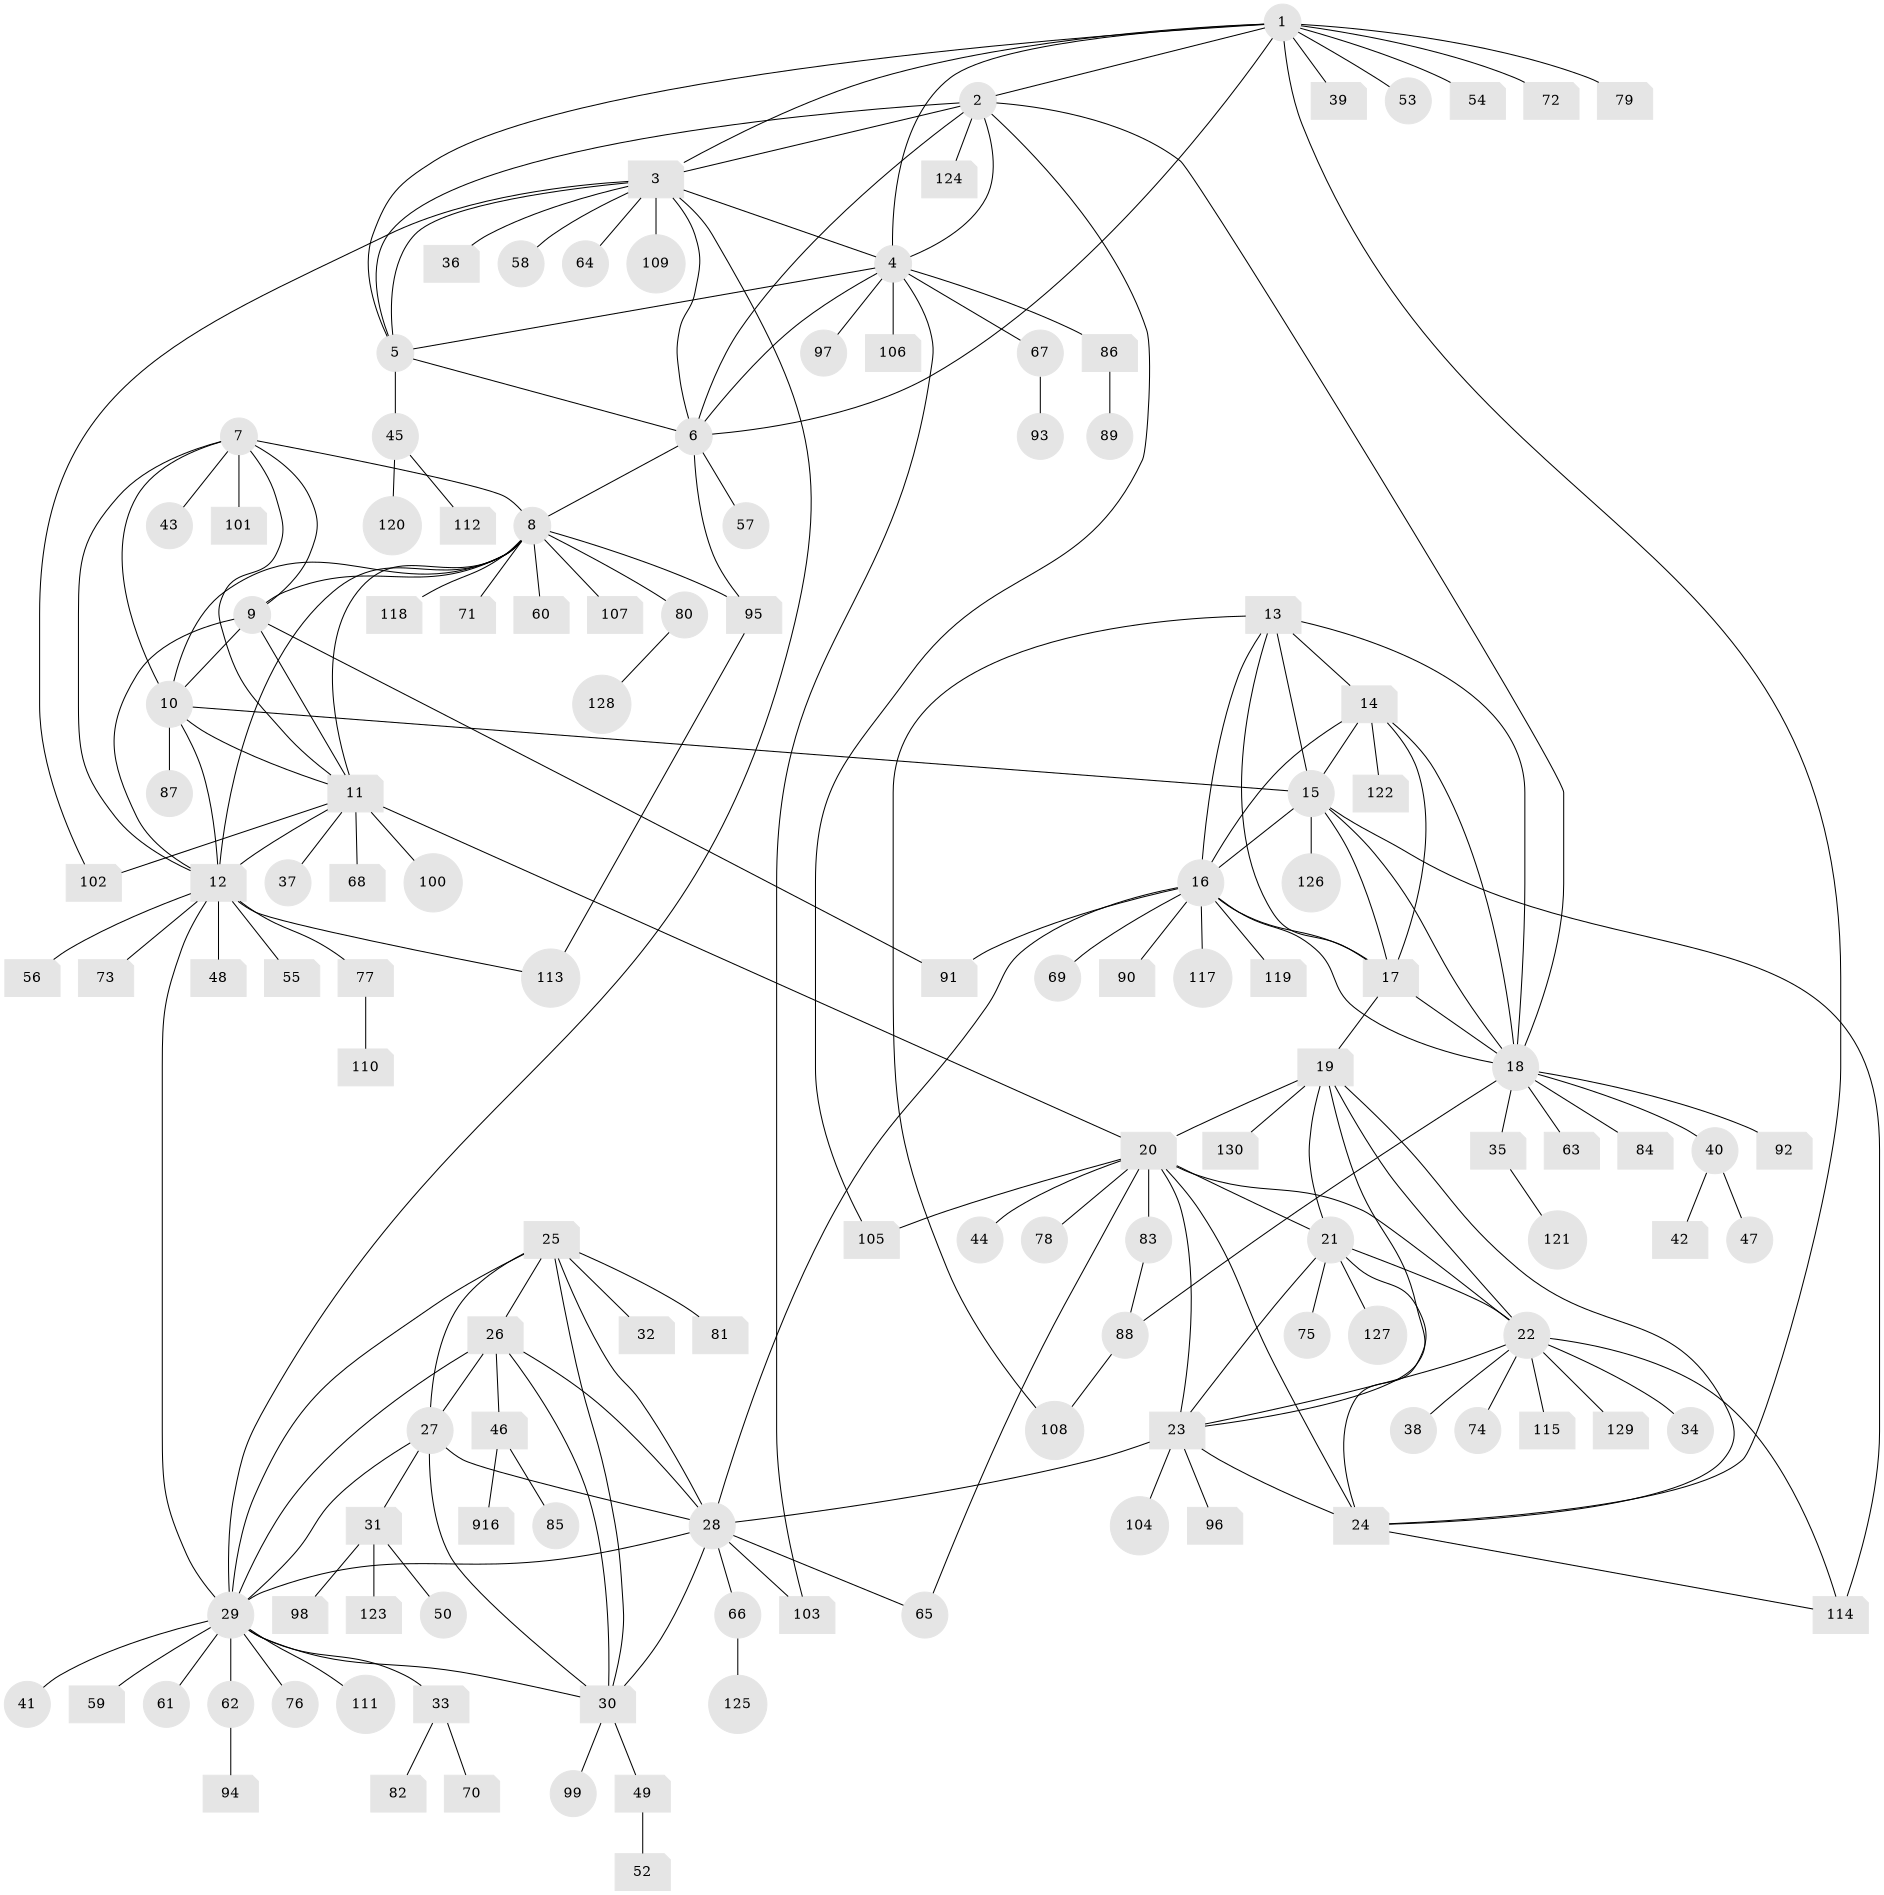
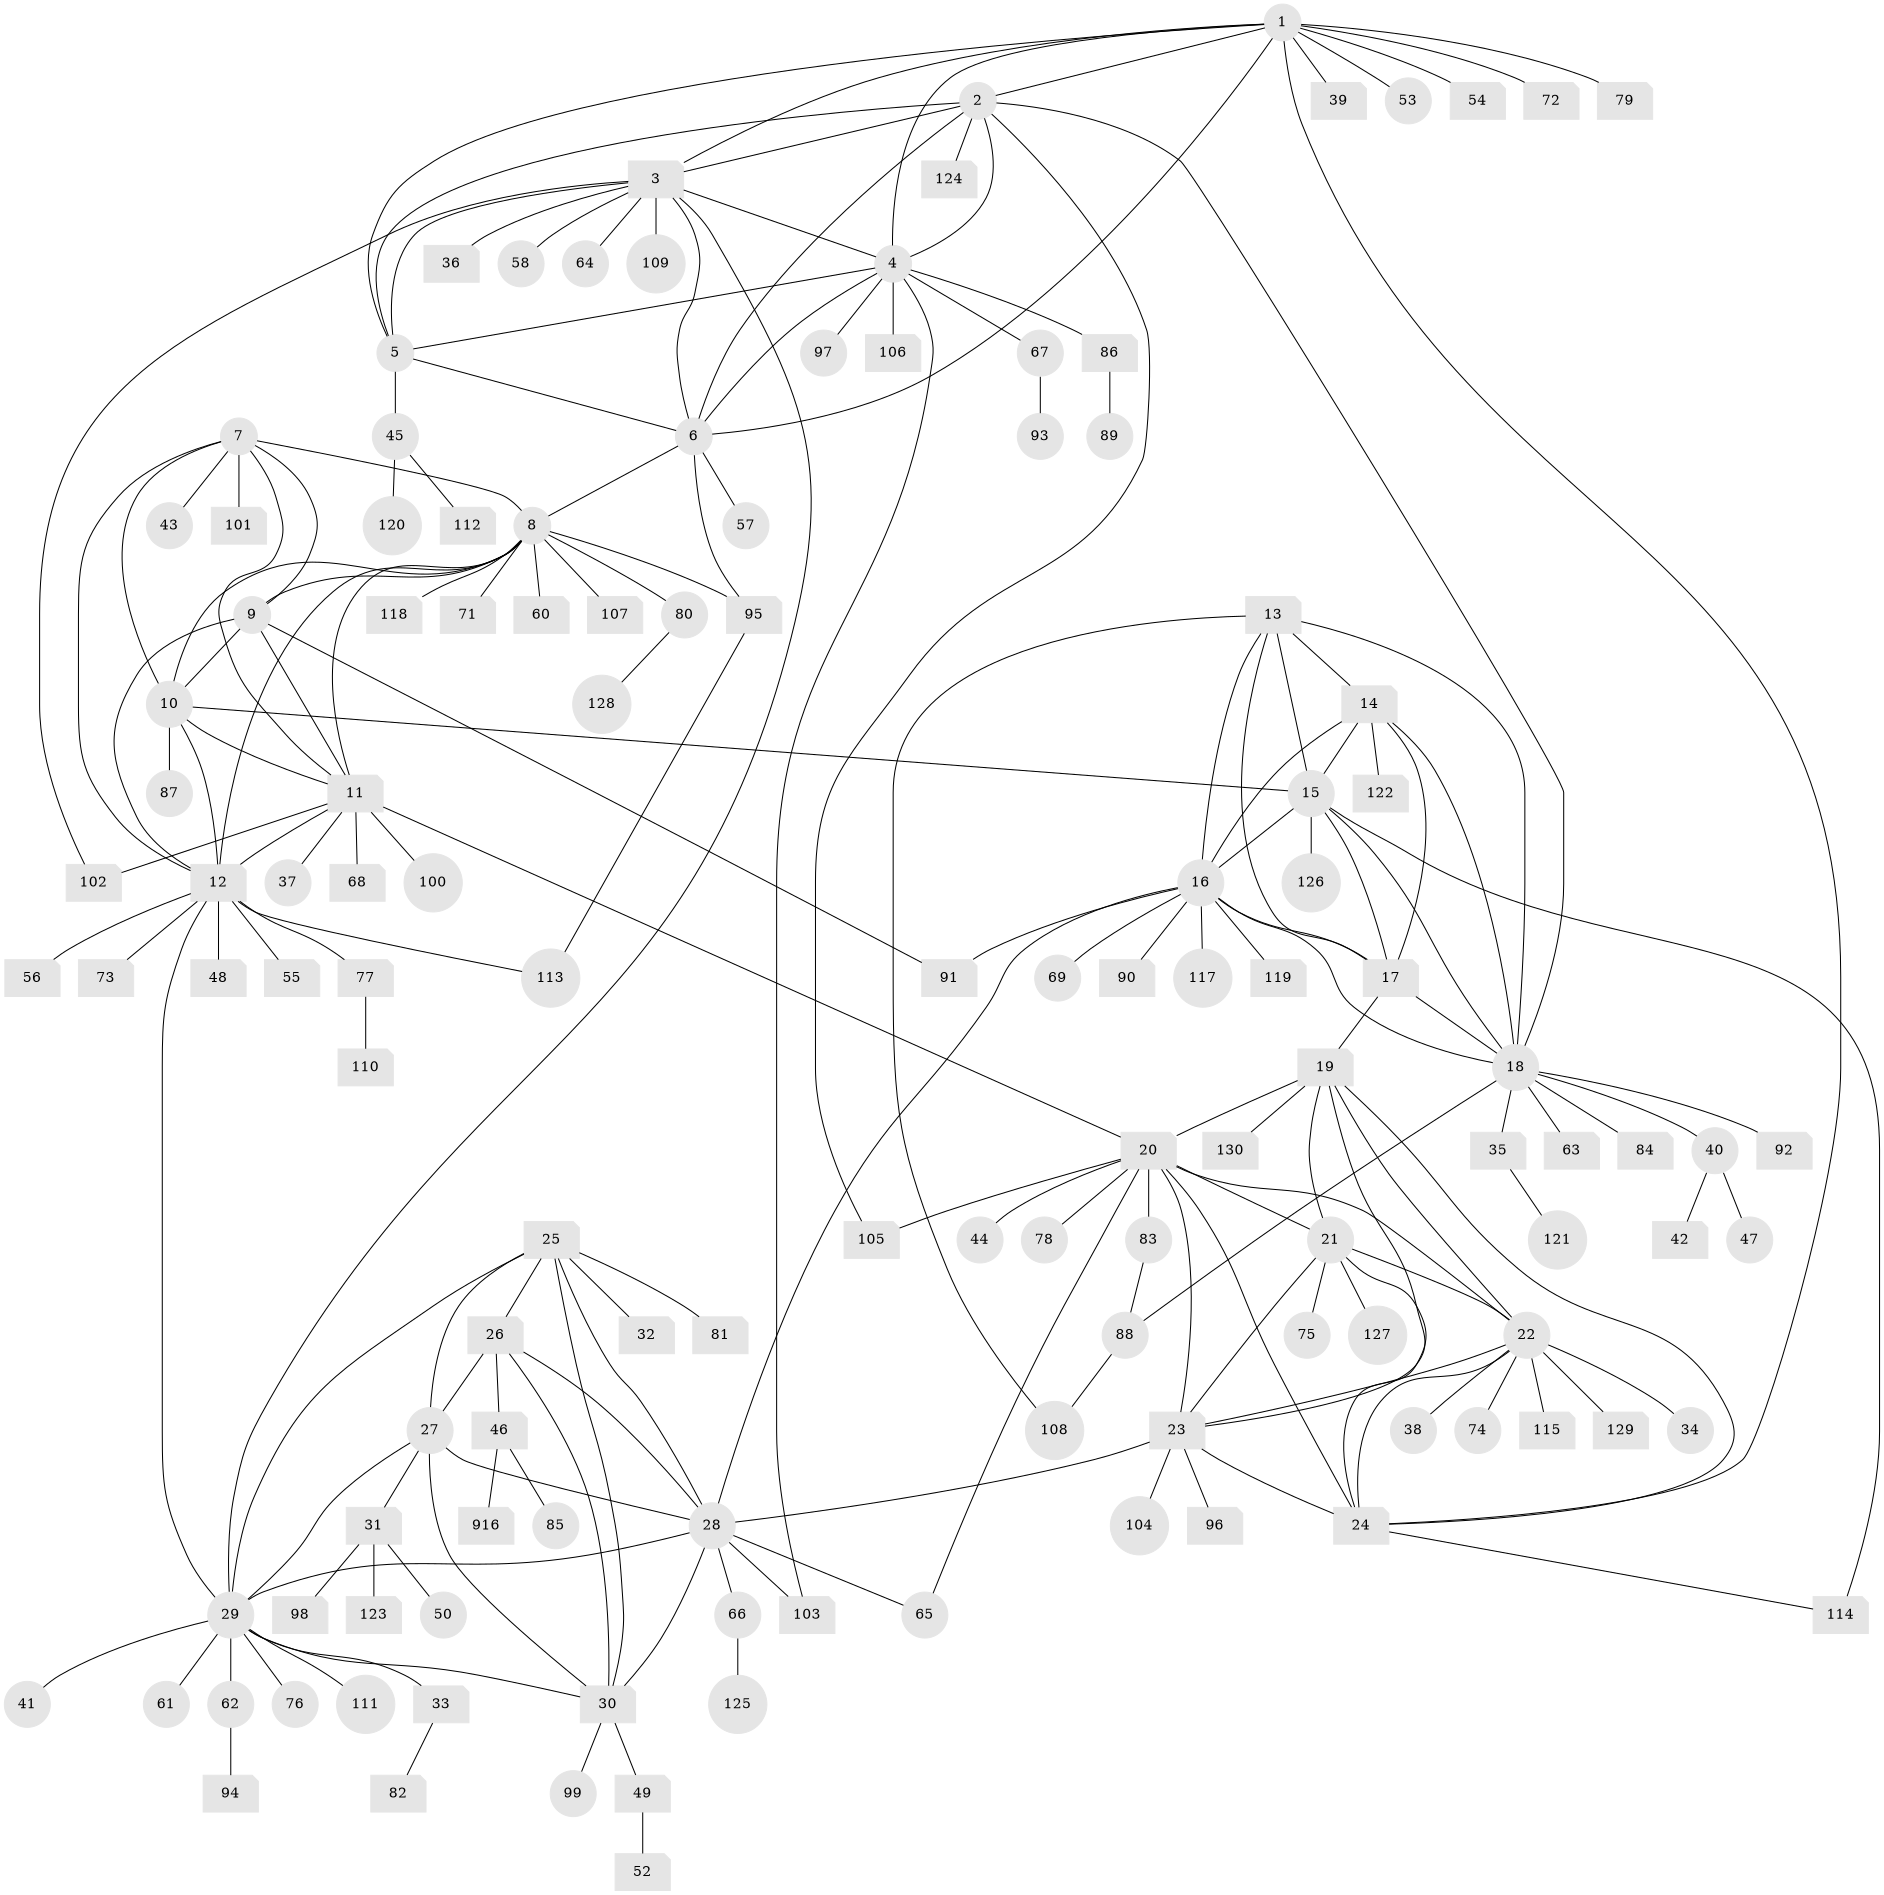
(1738, 1416) -> (1392, 1390)
(332, 1453) -> none
(97, 1704) -> none
(472, 1794) -> none
